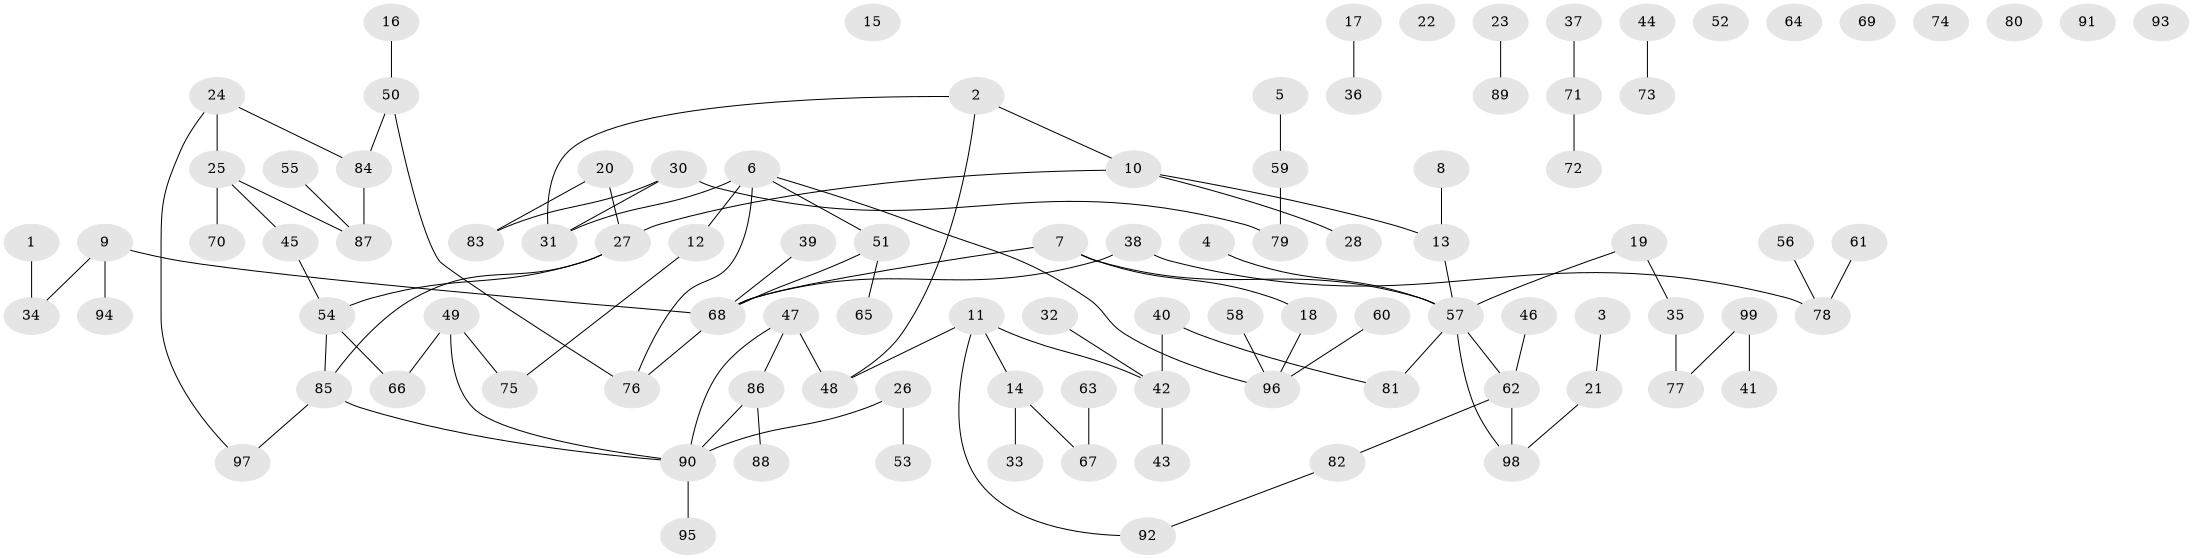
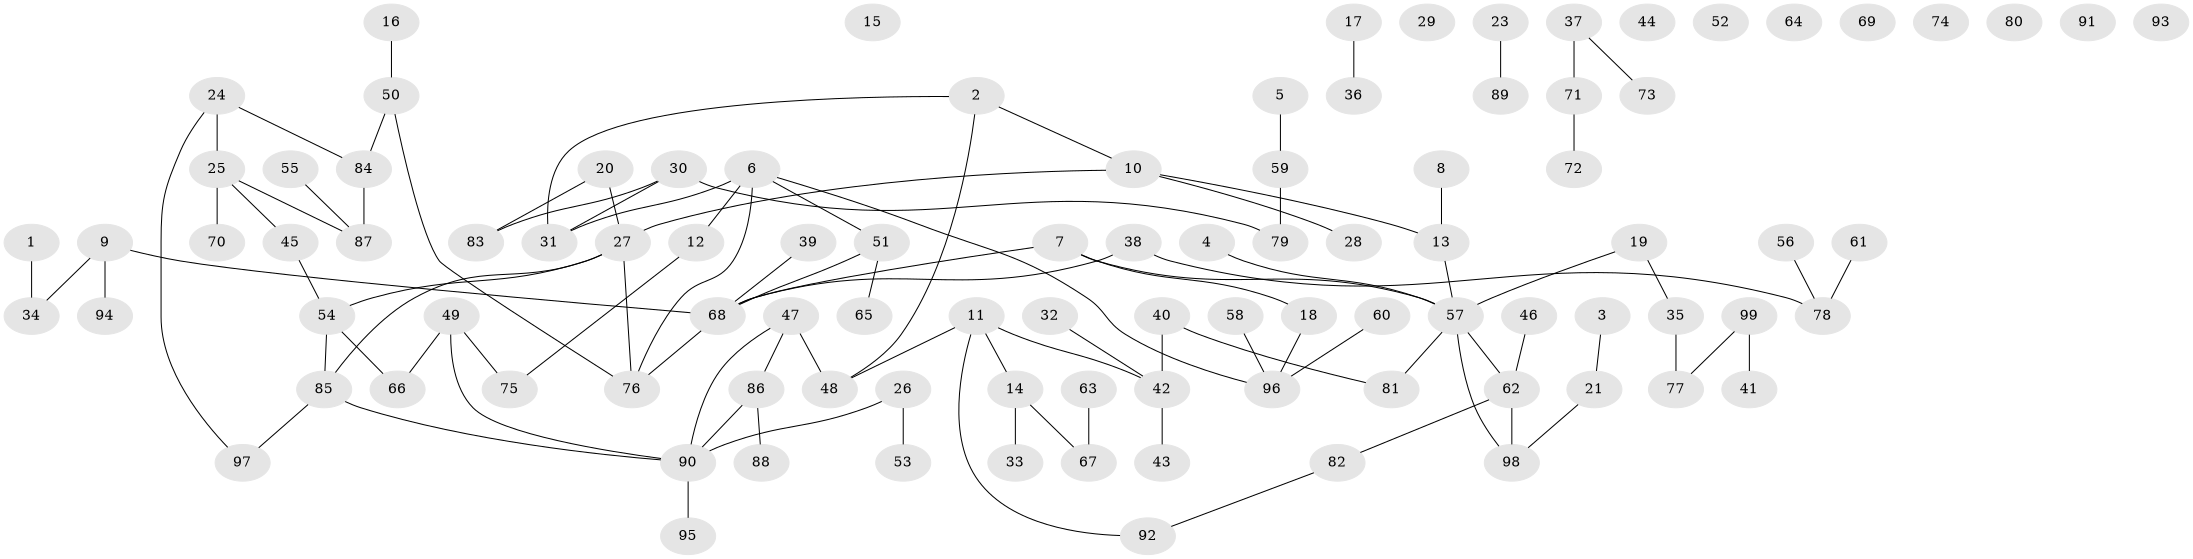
(1427, 22) -> (1427, 22)
(1647, 59) -> (1611, 59)
none -> (627, 316)
